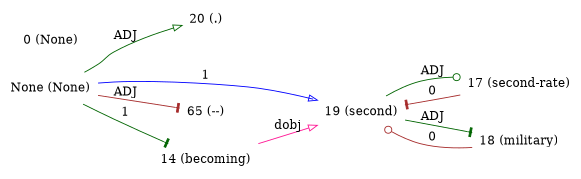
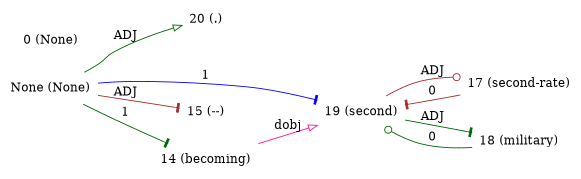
(418, 82) -> (418, 82)
(206, 84) -> (206, 84)
(206, 112) -> (206, 112)
(431, 146) -> (431, 146)
